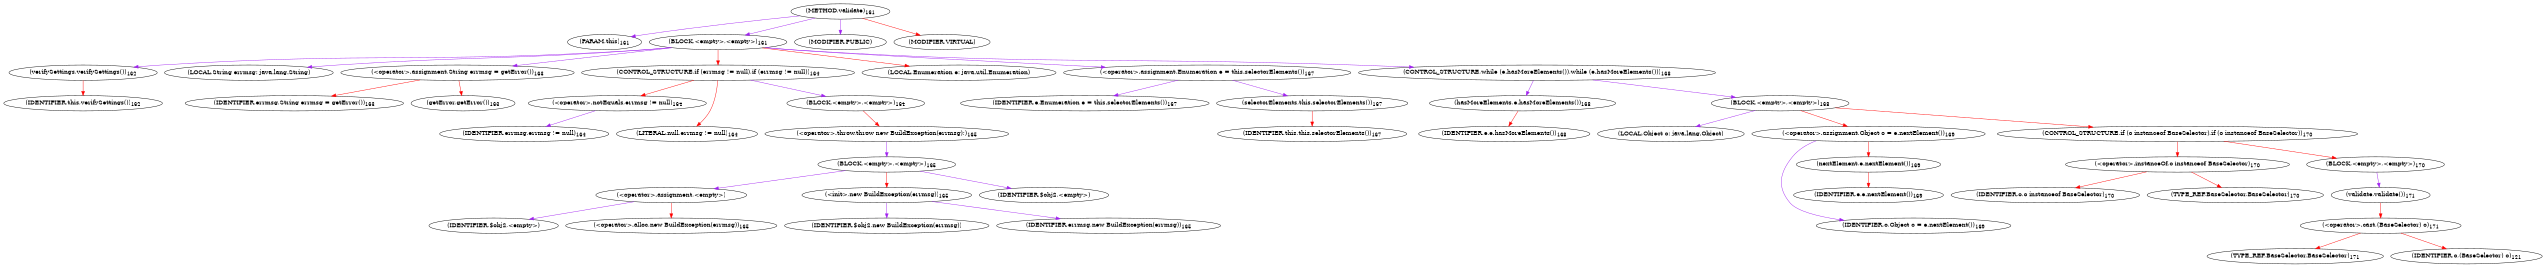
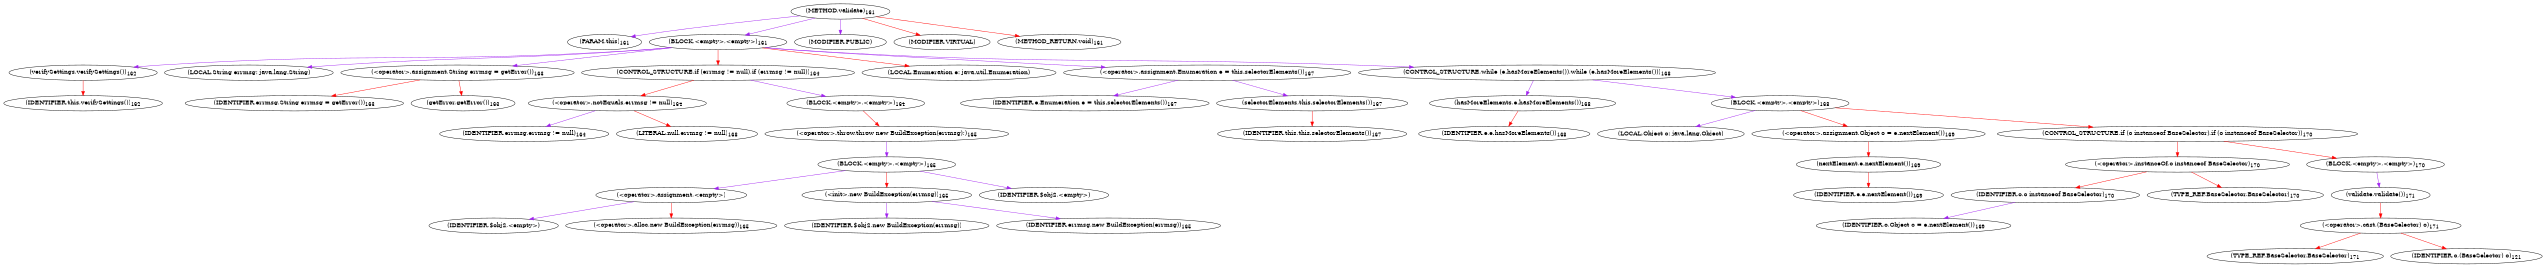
none -> (1059, 42)
(713, 104) -> (650, 118)
(733, 133) -> (733, 133)
(1783, 191) -> (1982, 210)
